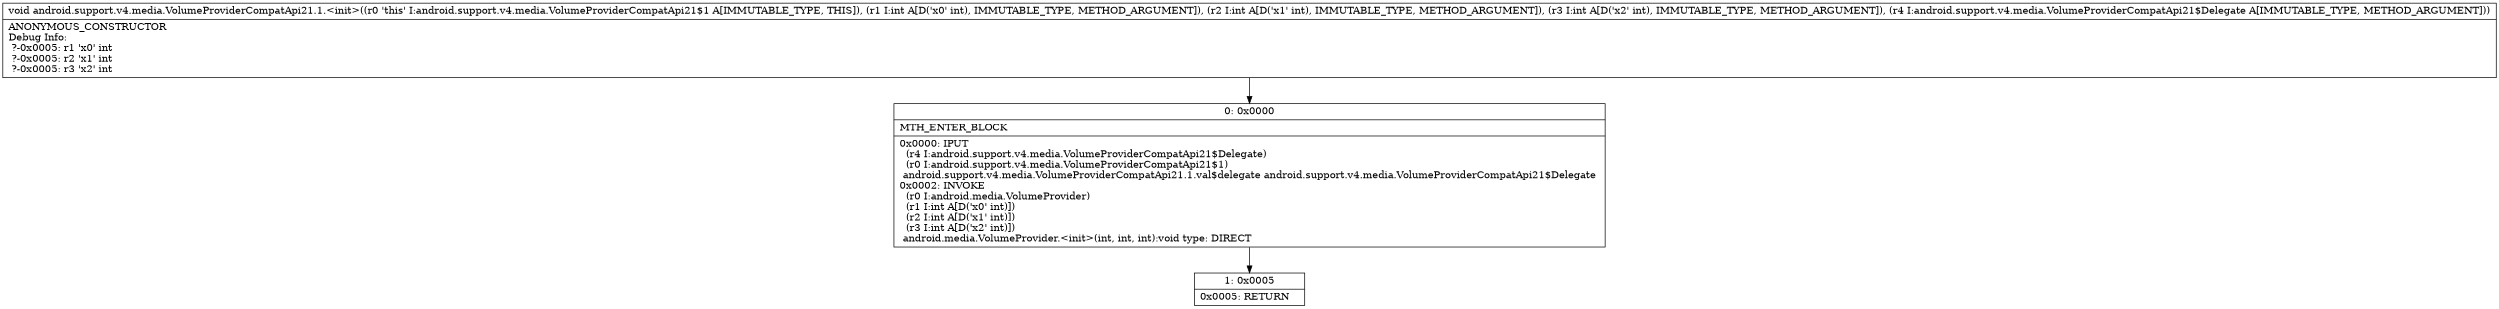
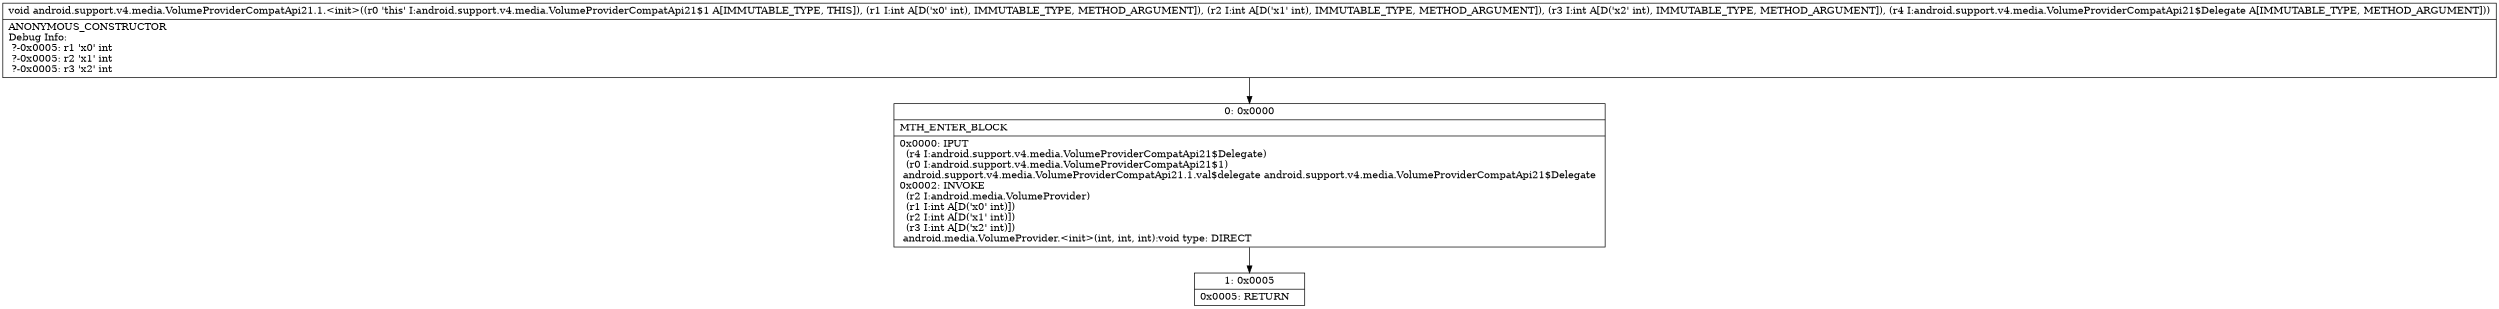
(995, 196) -> (995, 196)
